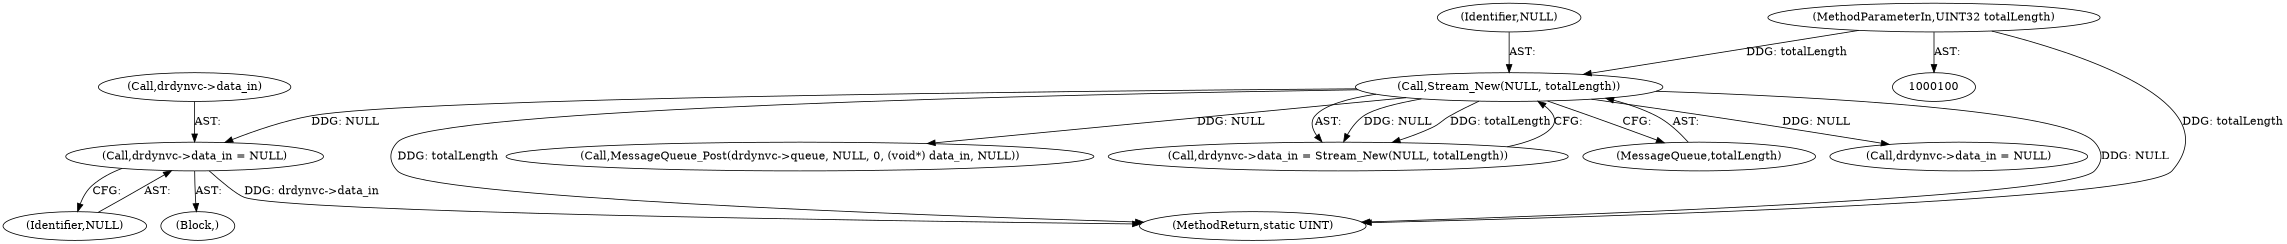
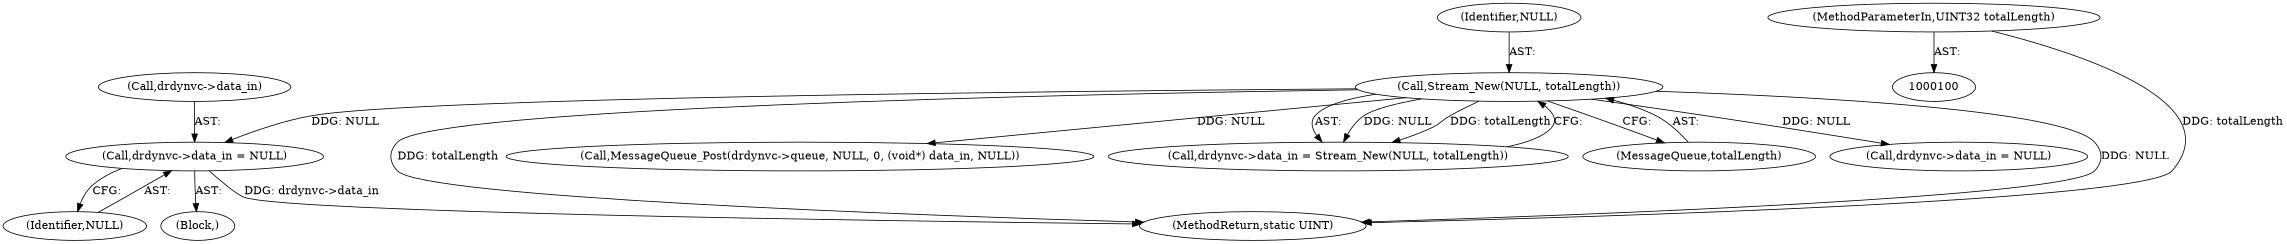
(1725, 52) -> none
